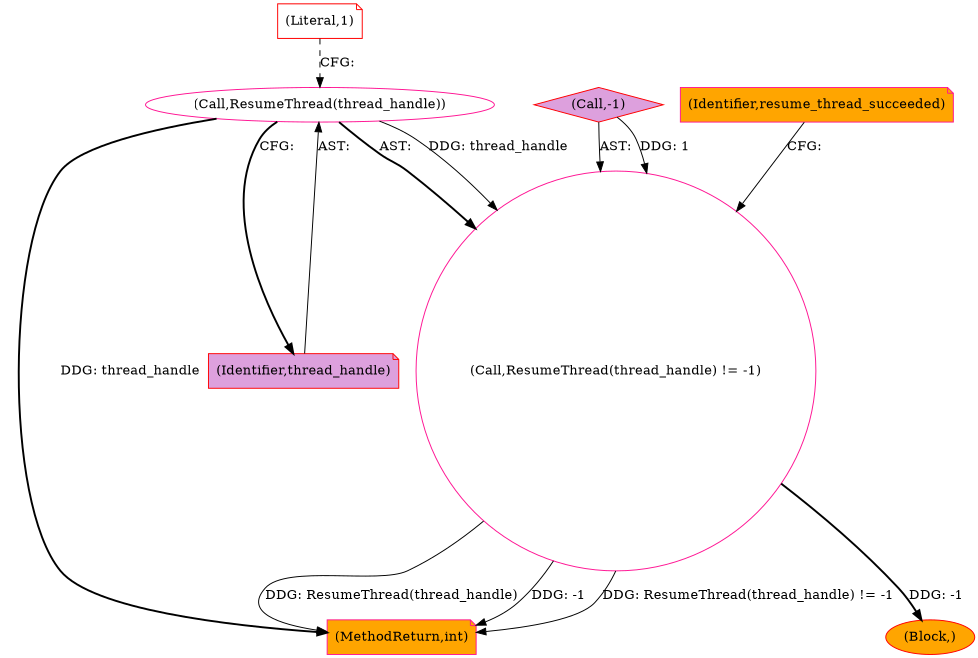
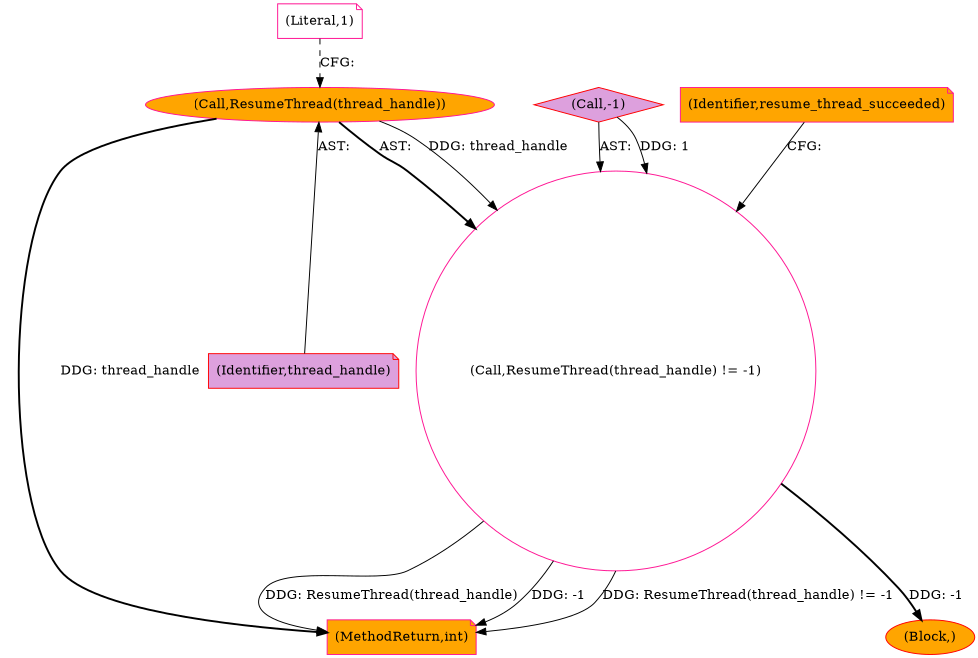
(320, 21) -> (320, 21)
(320, 105) -> (320, 105)
(247, 232) -> none
